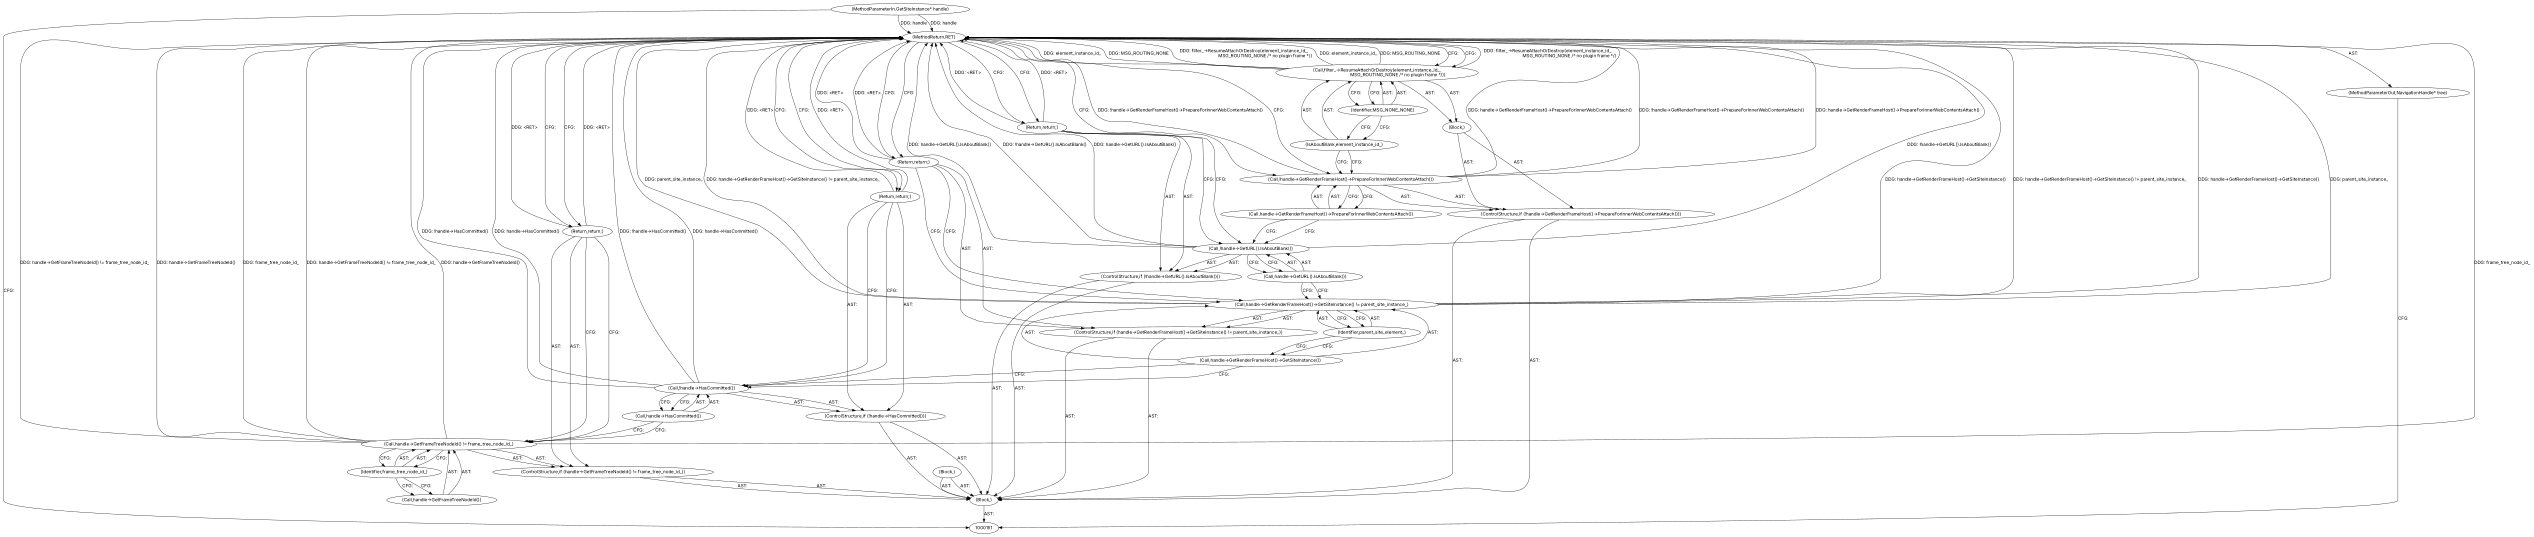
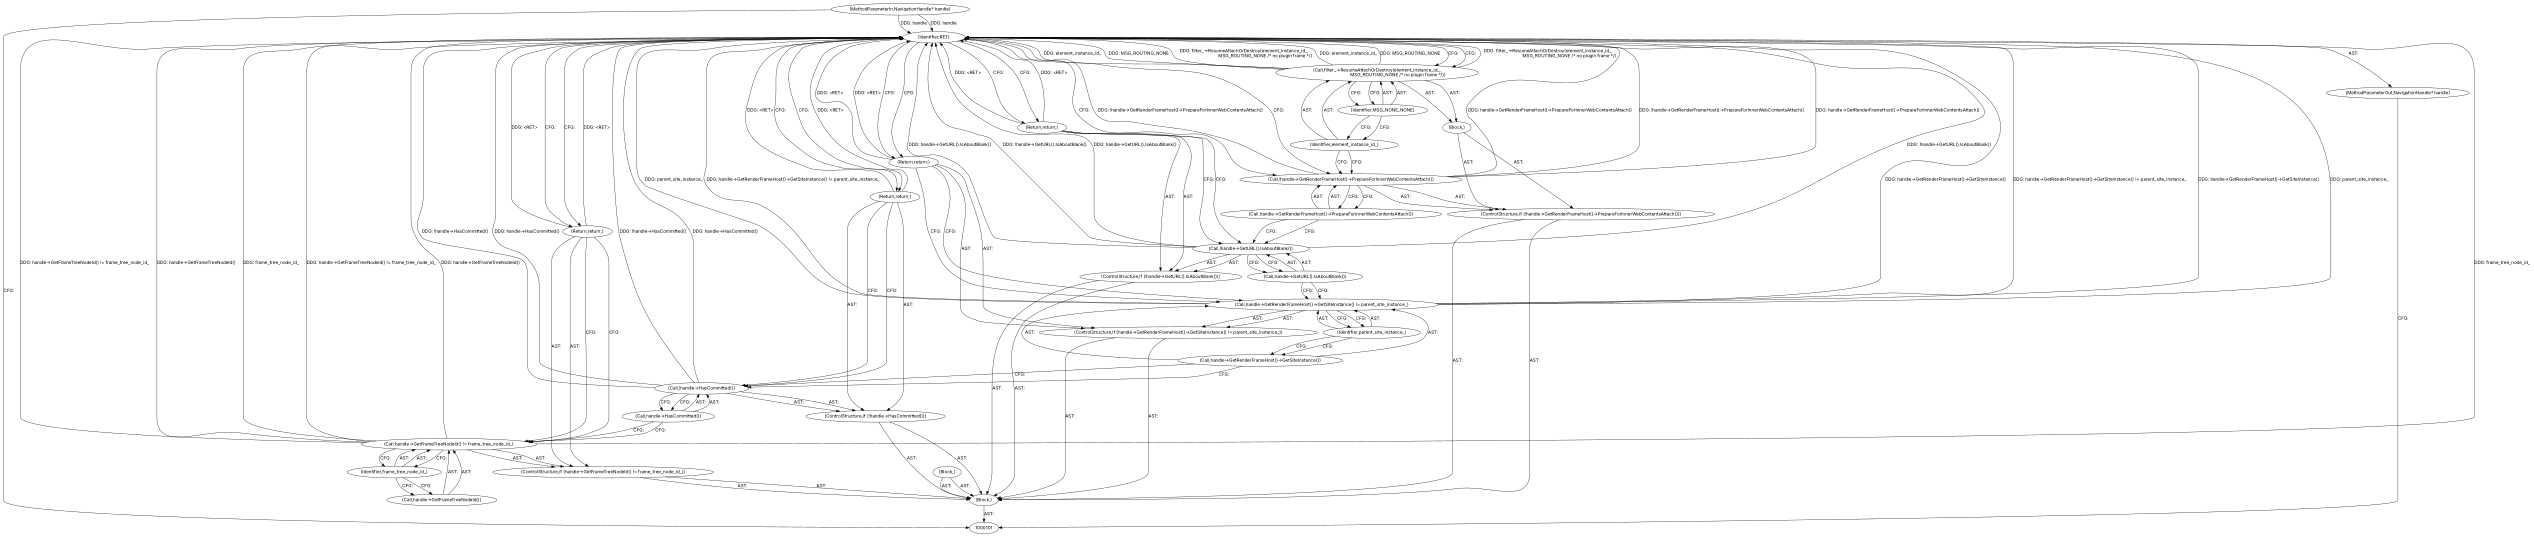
(900, 9) -> (900, 9)
(934, 37) -> (934, 37)
(2398, 93) -> (2398, 93)
(1344, 145) -> (1344, 145)
(1372, 333) -> (1372, 333)
(984, 528) -> (984, 528)
